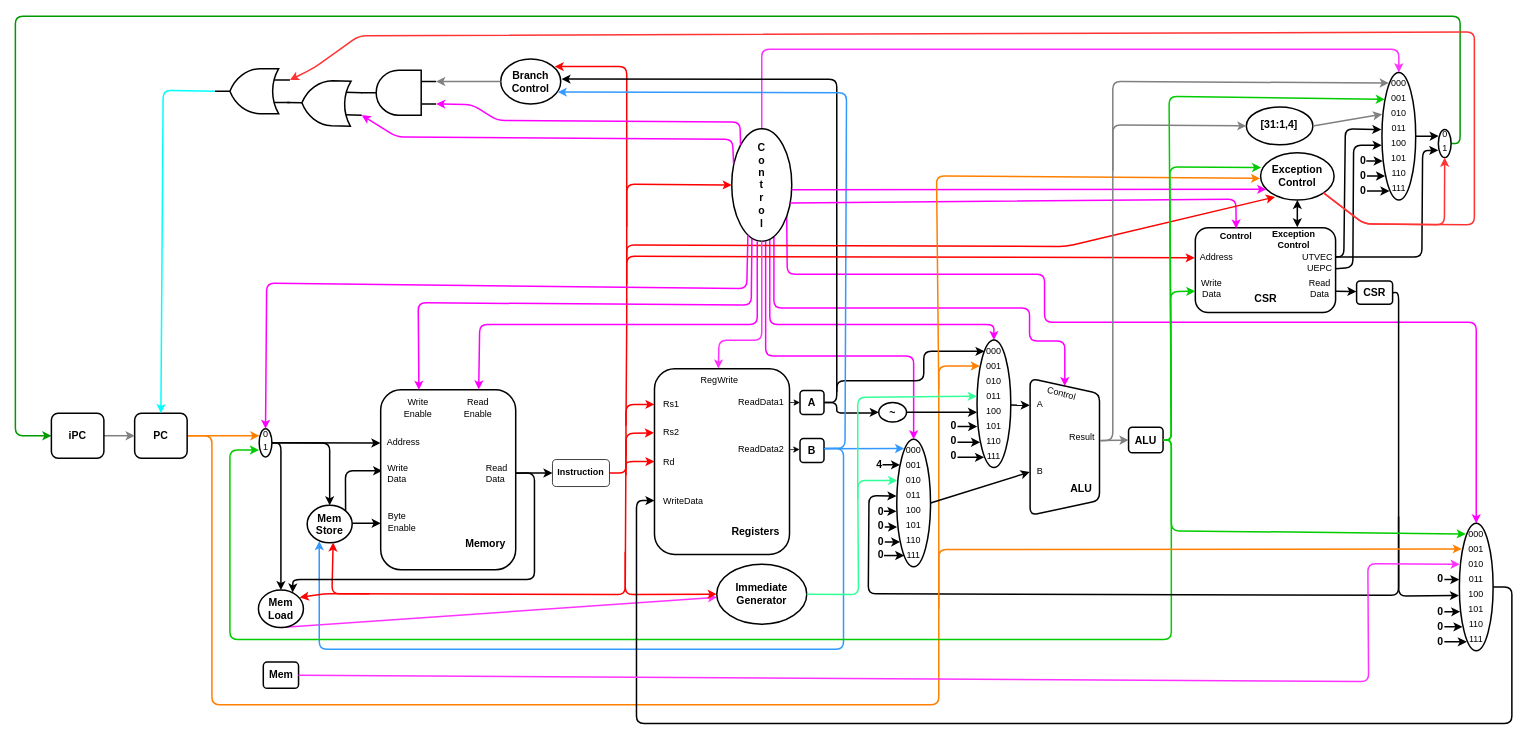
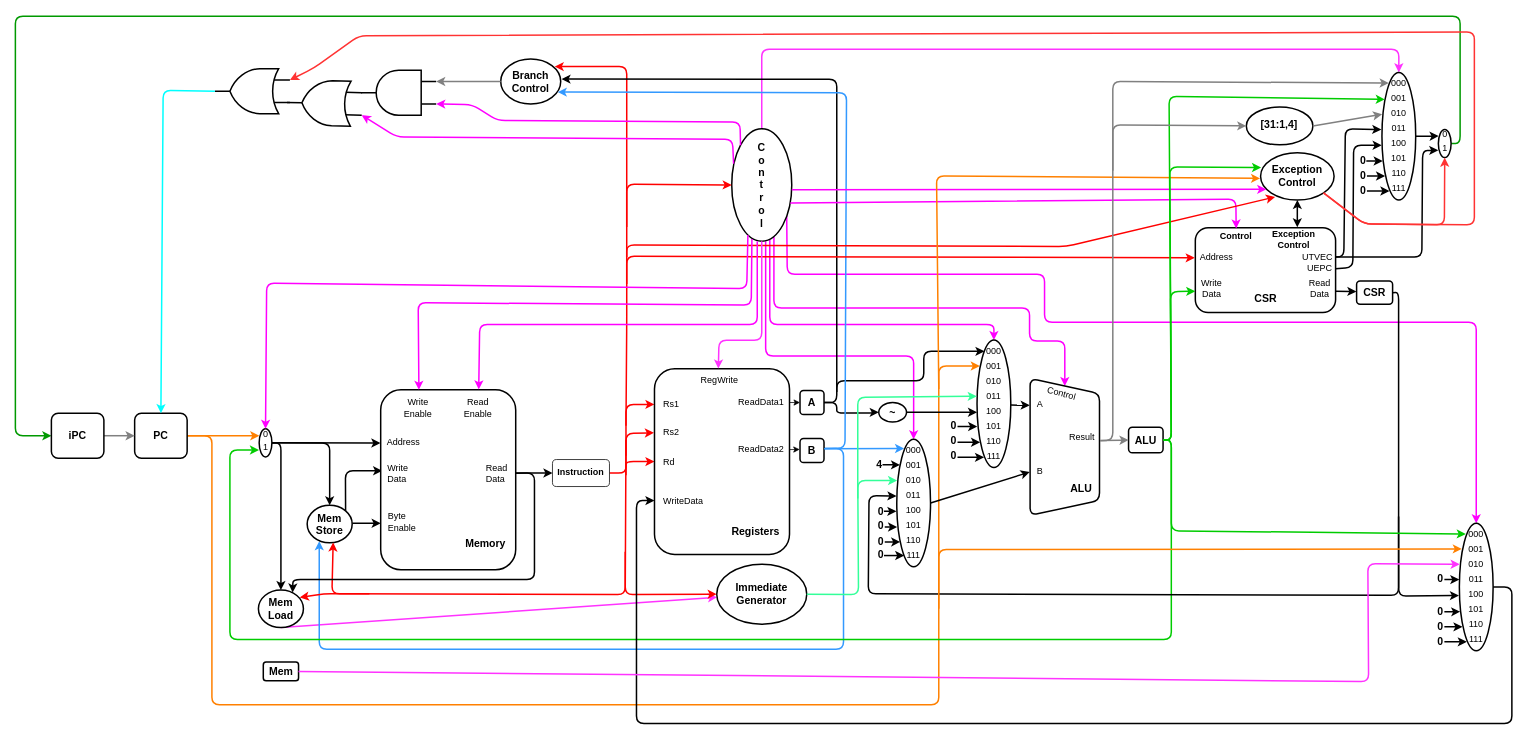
(281, 675) -> (281, 671)
